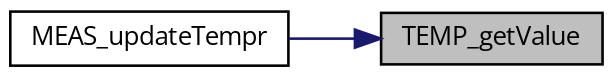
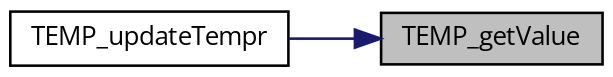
(149, 39) -> (149, 39)
